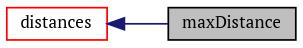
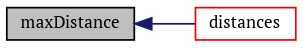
(146, 24) -> (174, 24)
